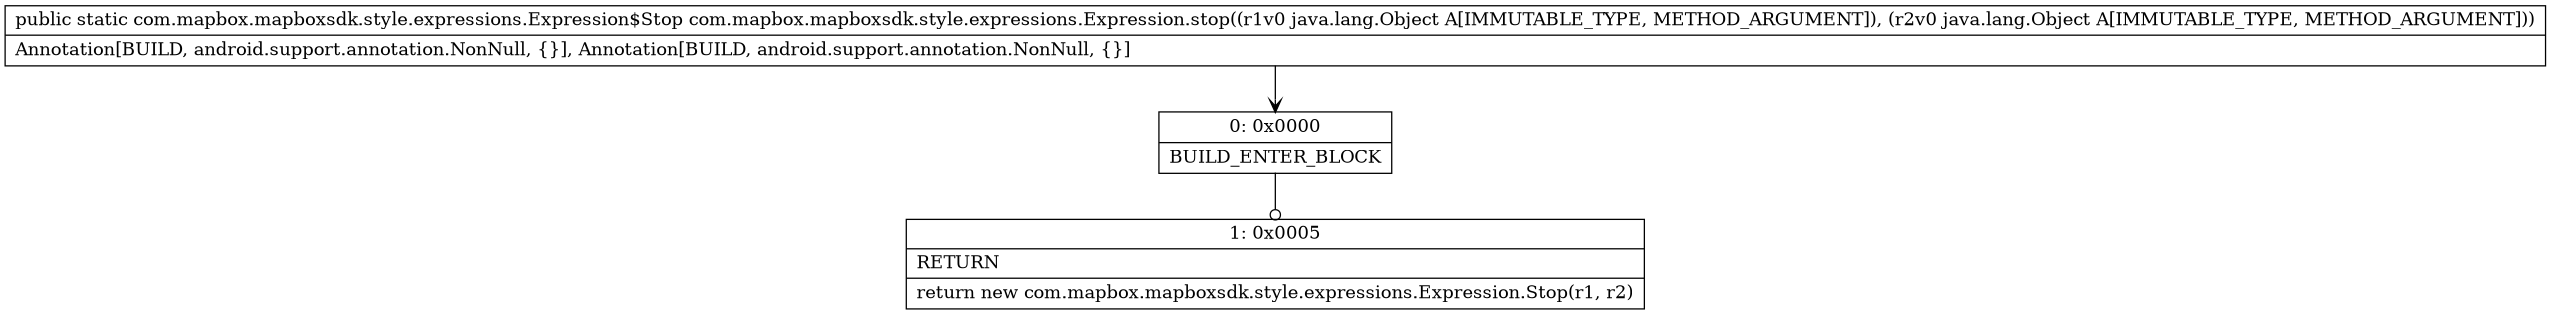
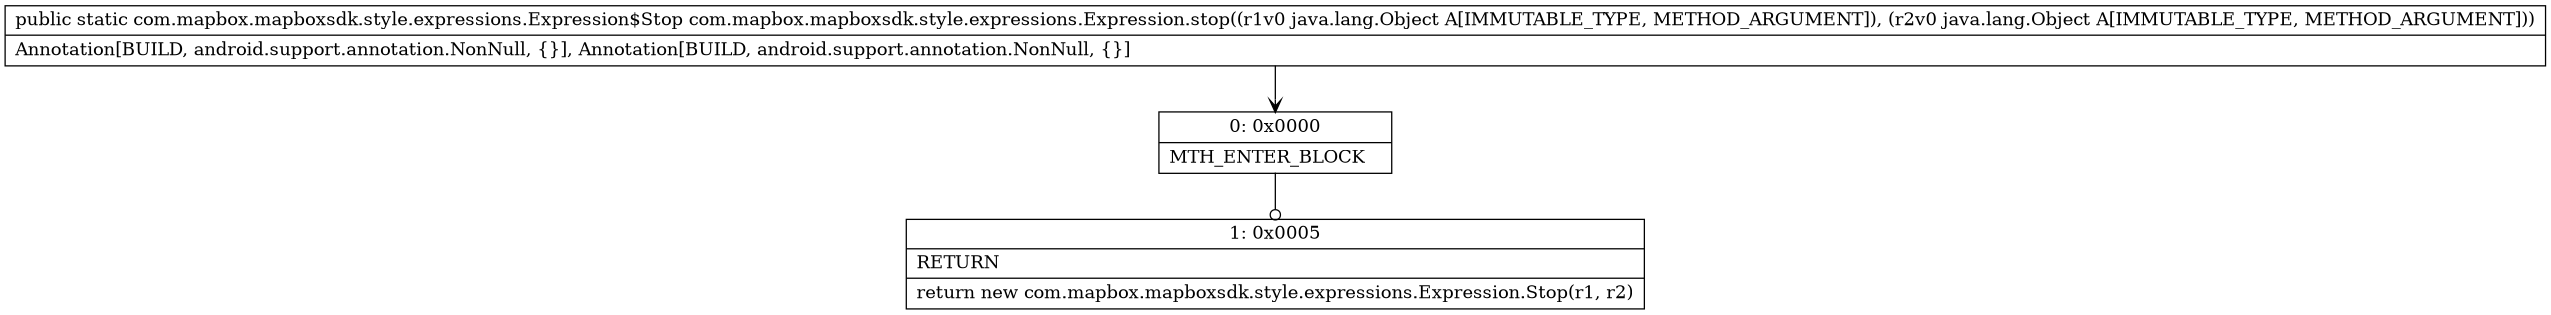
(1275, 157) -> (1268, 157)
